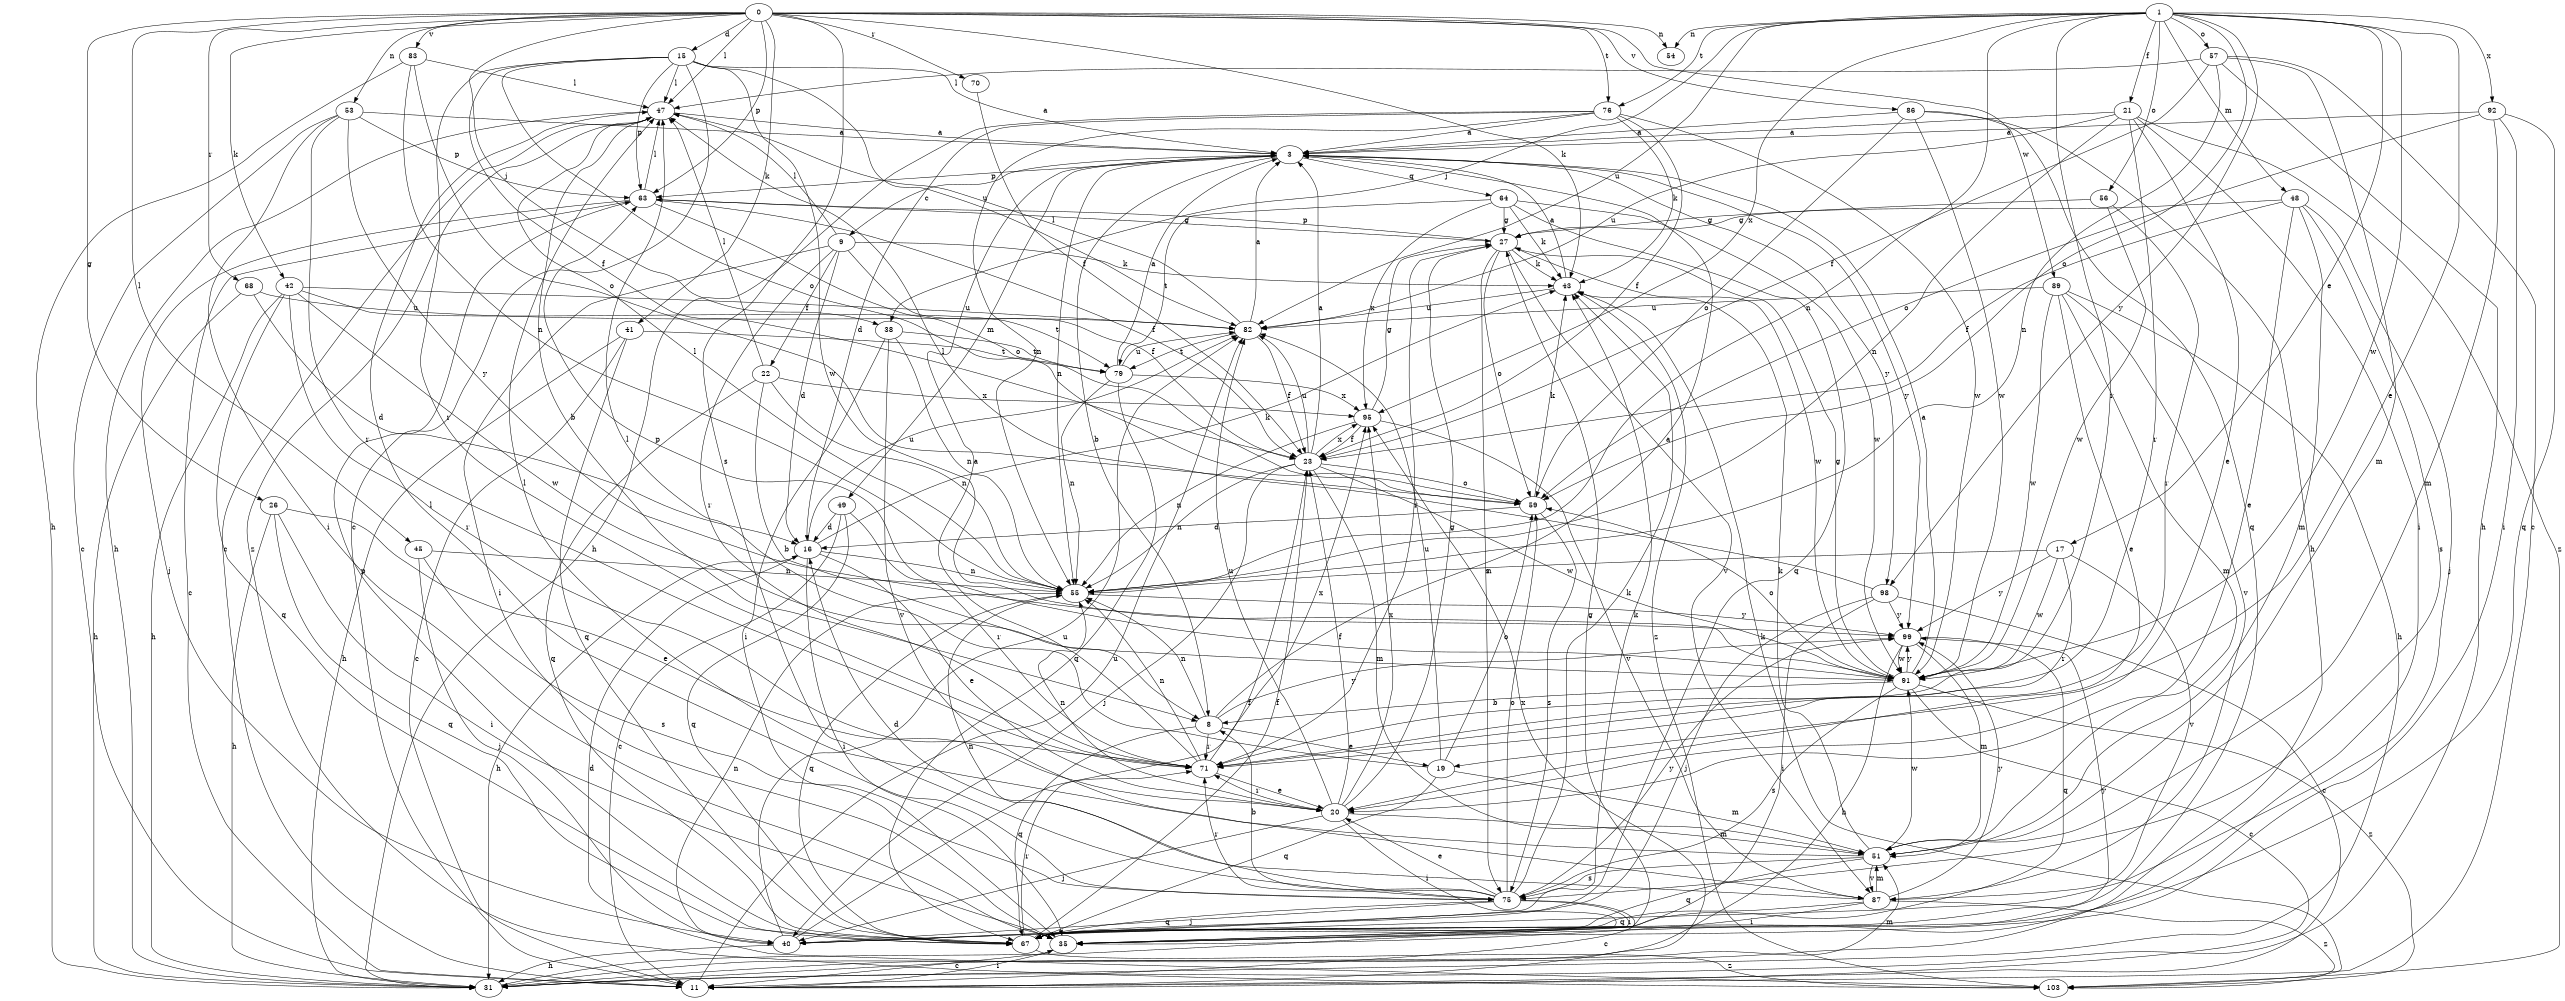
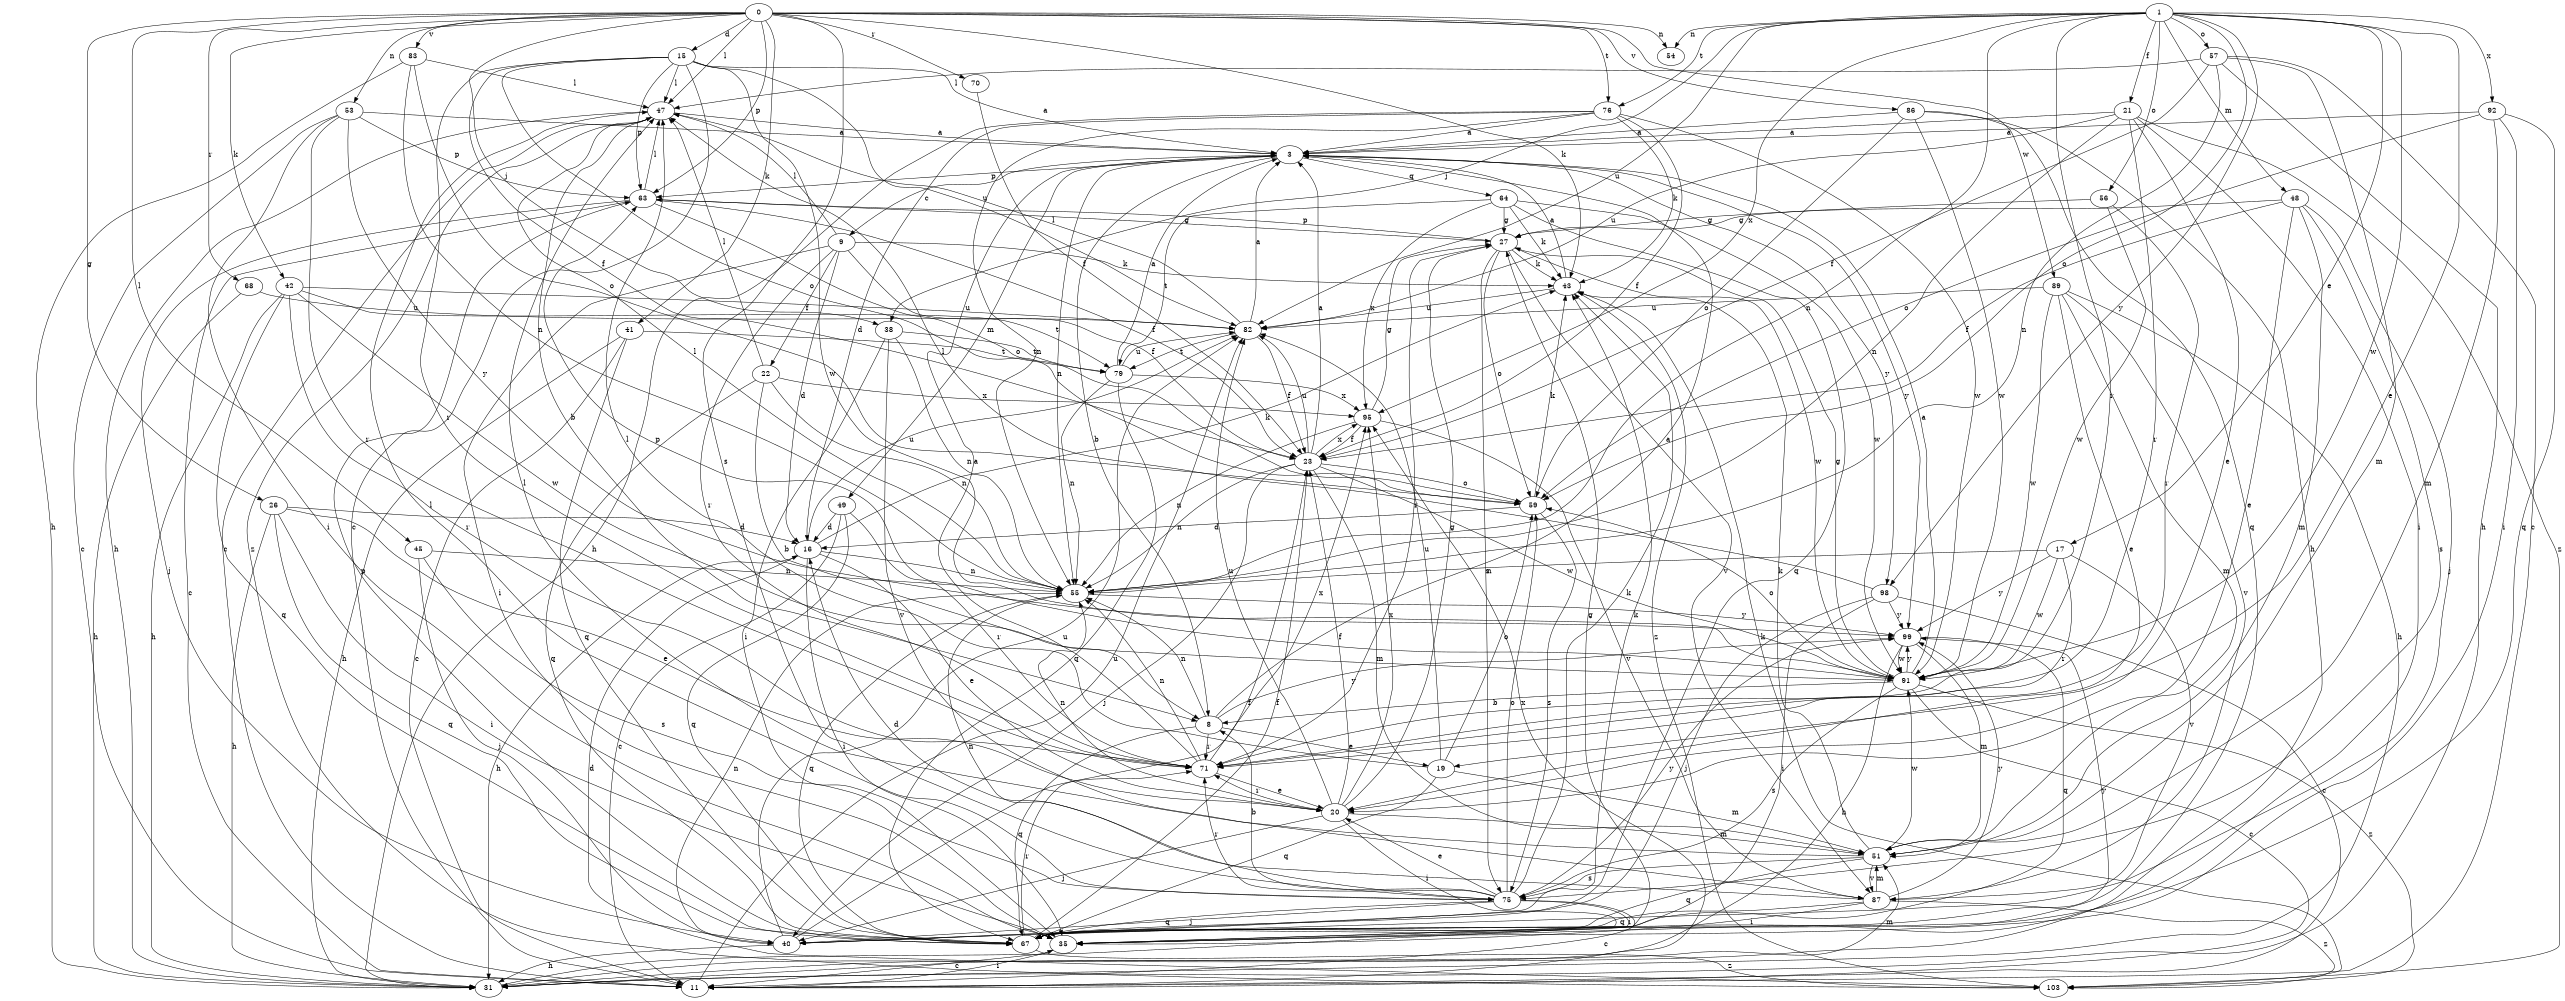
(484, 447) -> (541, 518)
